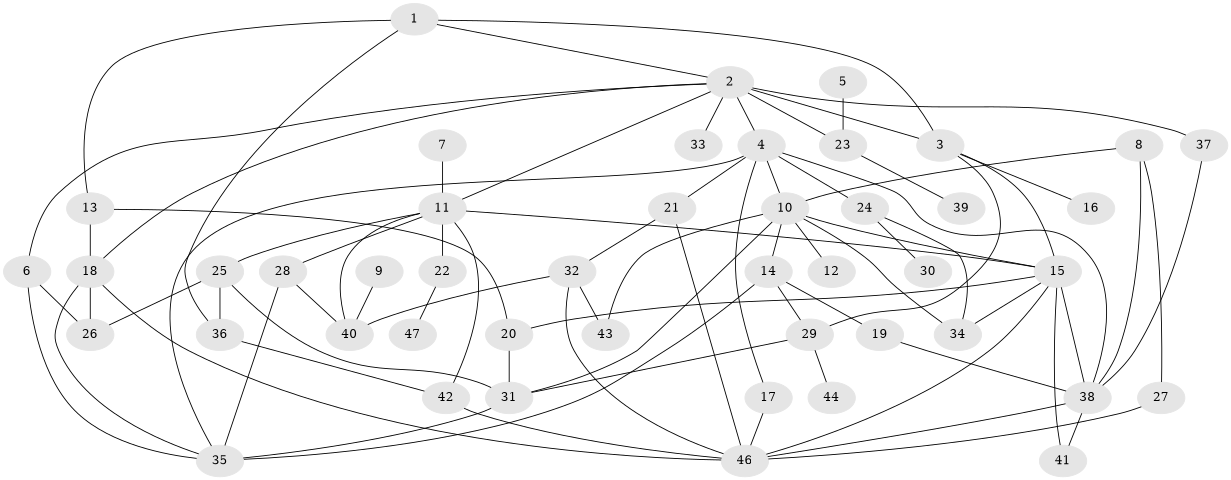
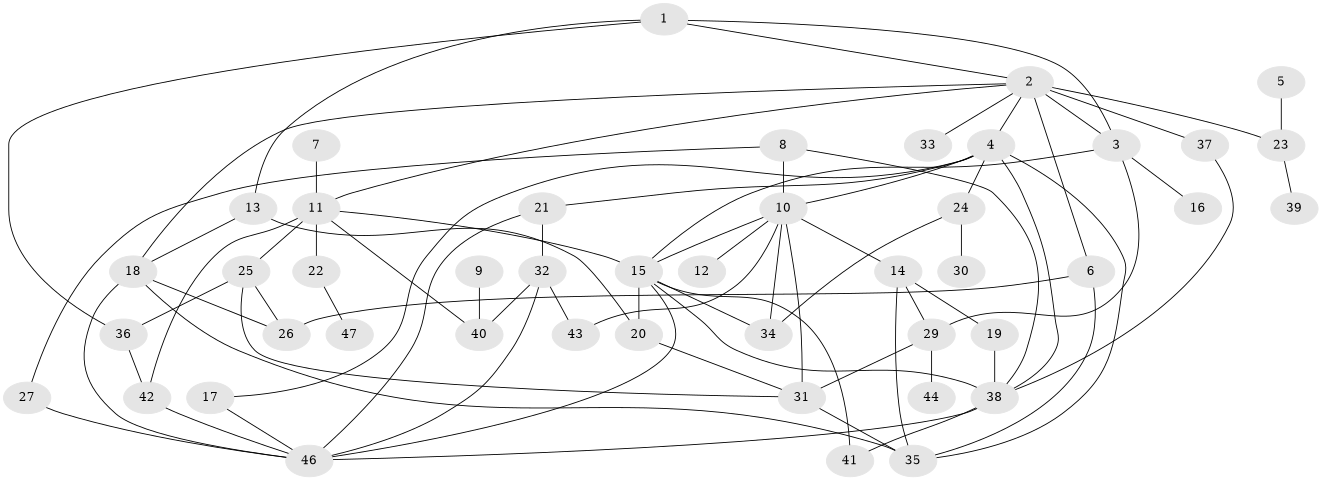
(283, 272) -> none
